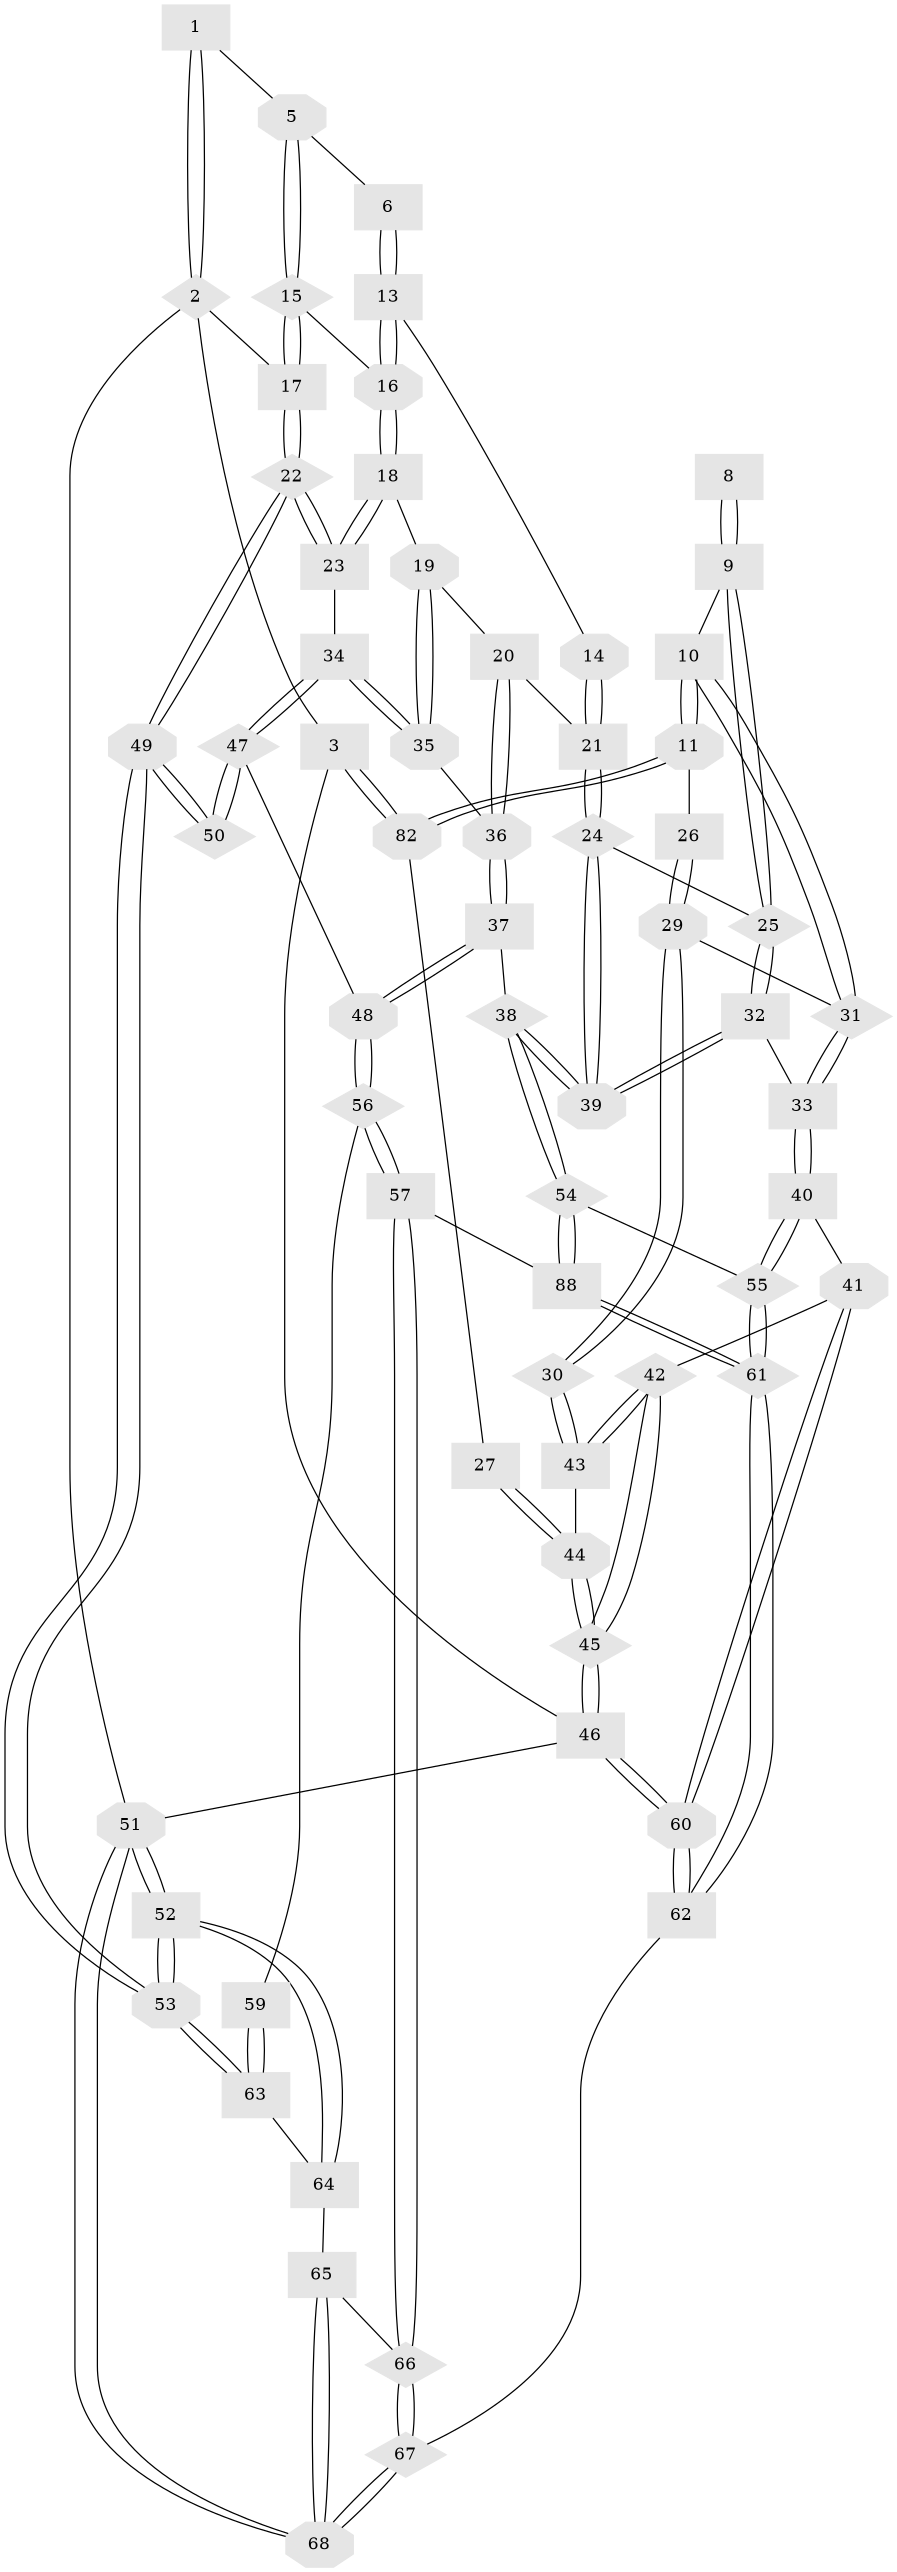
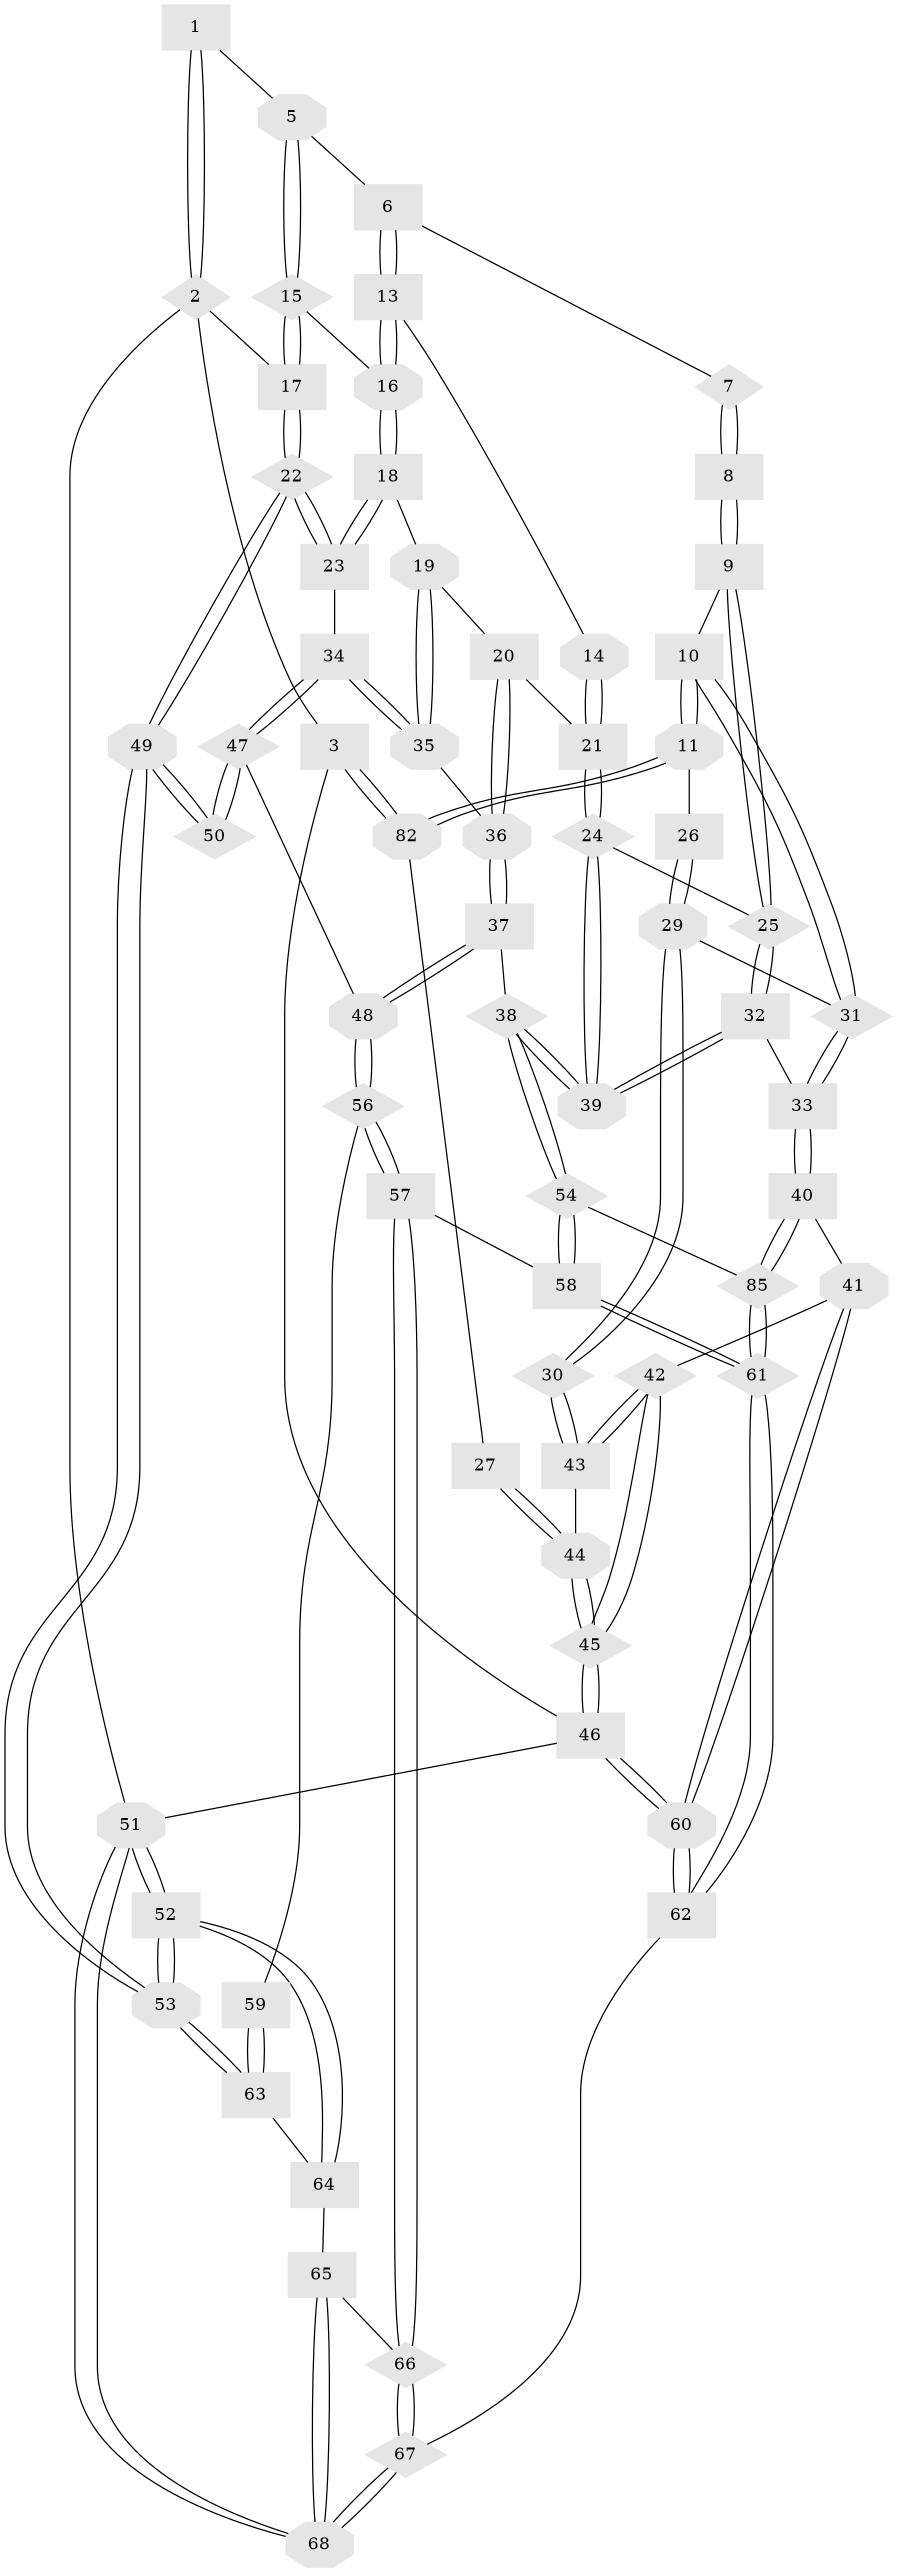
none -> (729, 387)
(567, 1286) -> (567, 1286)
(758, 1286) -> (758, 1286)
